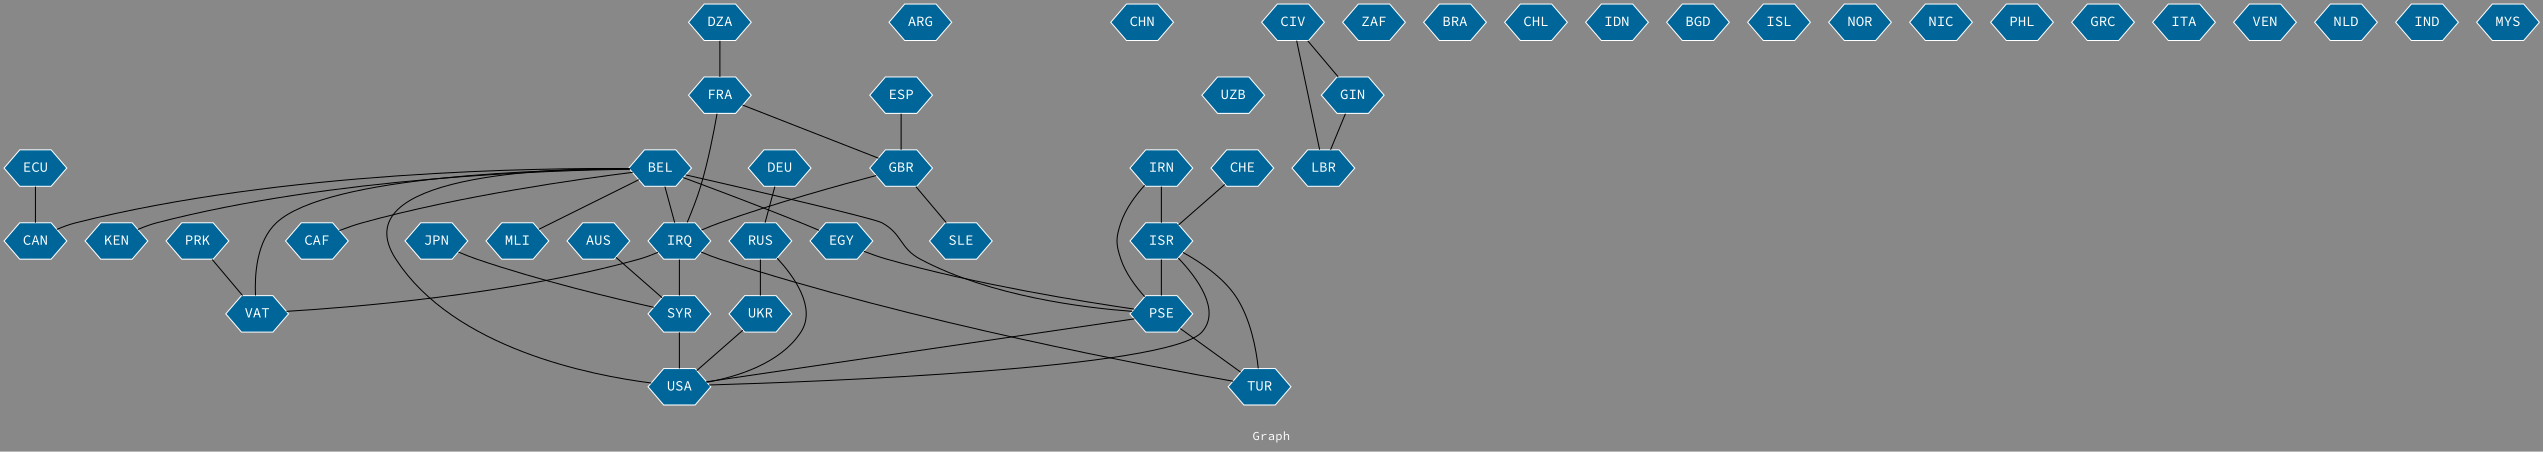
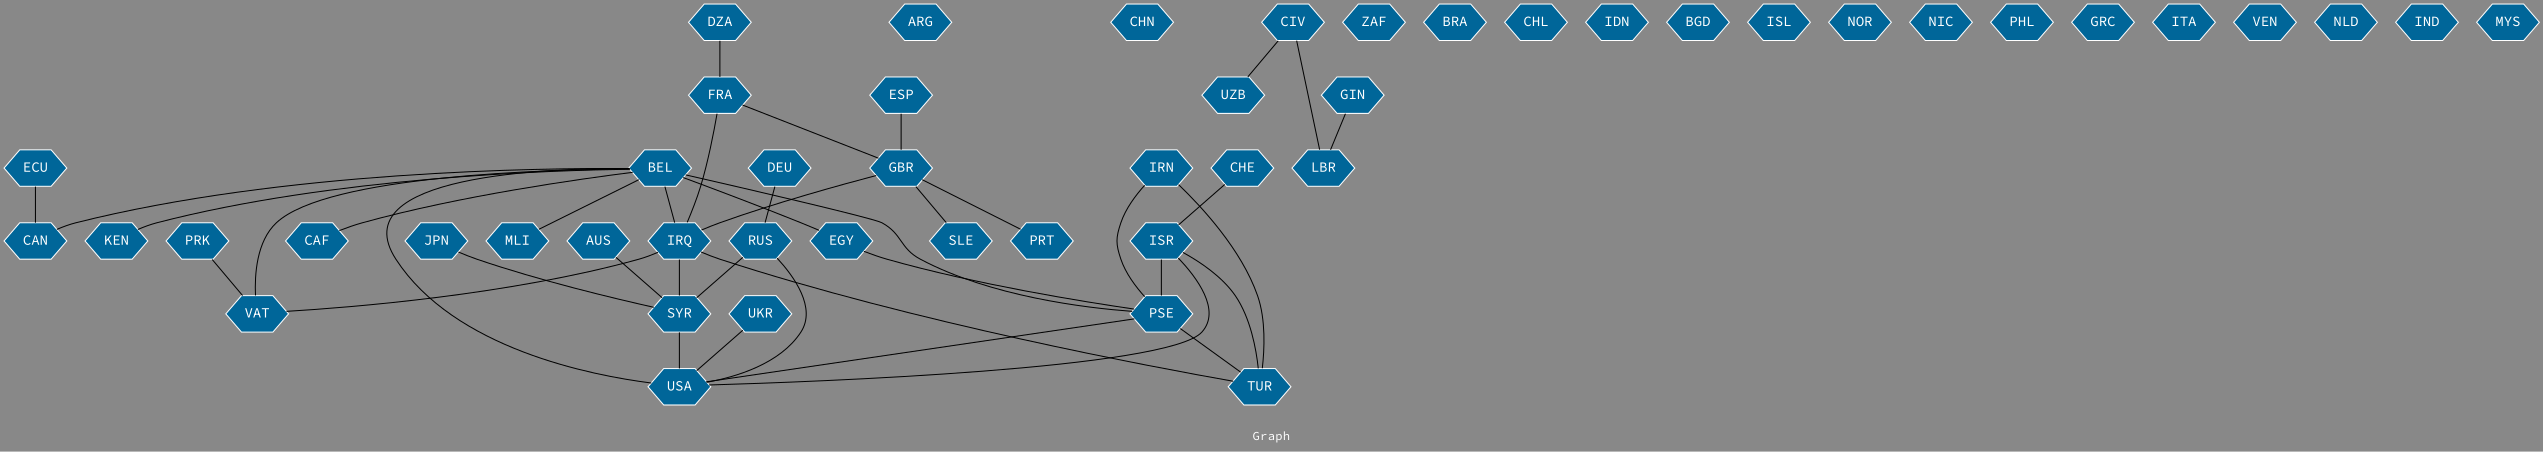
(1323, 59) -> (1263, 59)
(1161, 205) -> (1244, 267)
none -> (1042, 241)
(760, 278) -> (720, 278)
